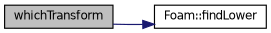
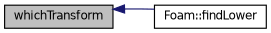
(128, 24) -> (140, 9)
